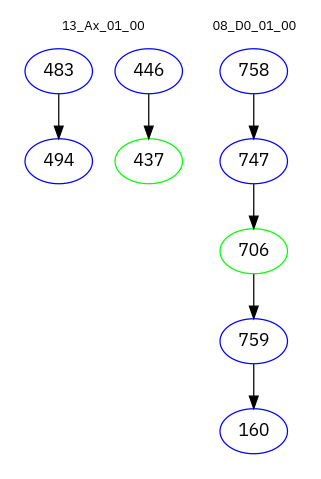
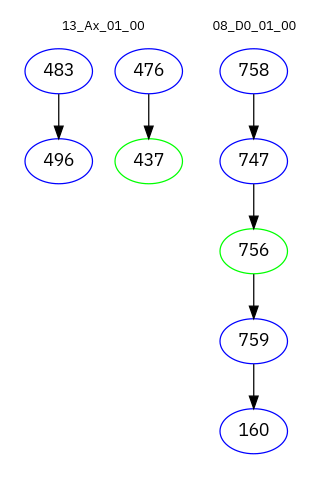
(149, 71) -> (149, 71)
(59, 161) -> (59, 161)
(254, 251) -> (254, 251)
